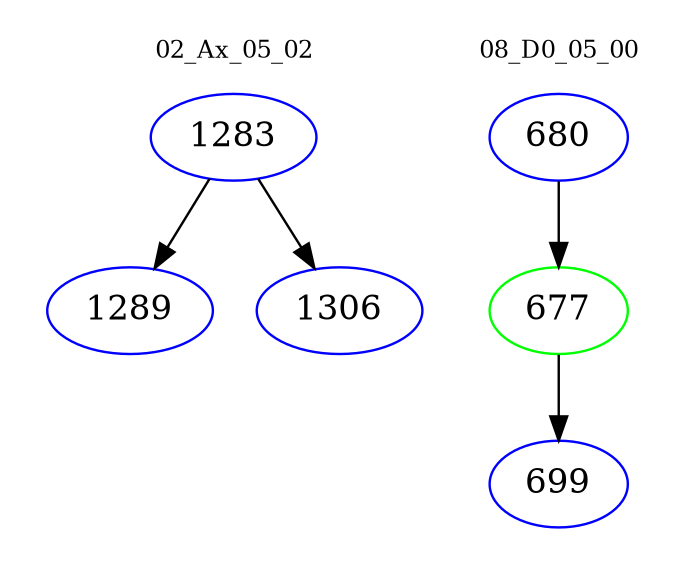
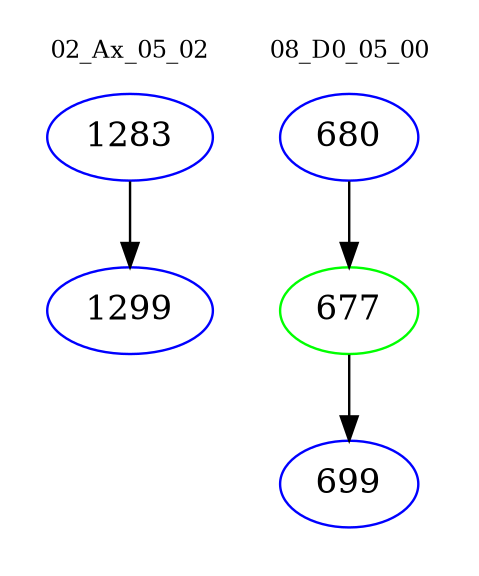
(130, 311) -> (130, 311)
(340, 311) -> none
